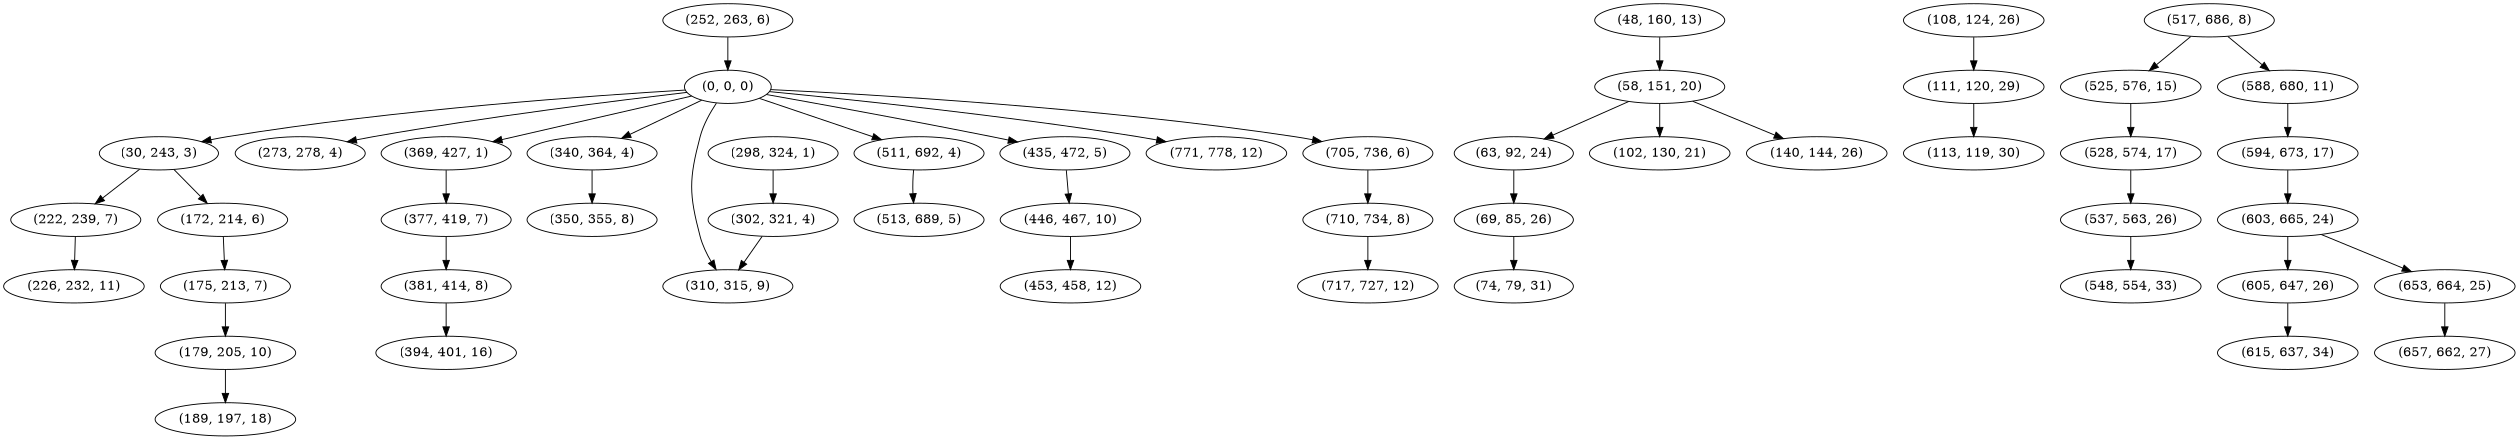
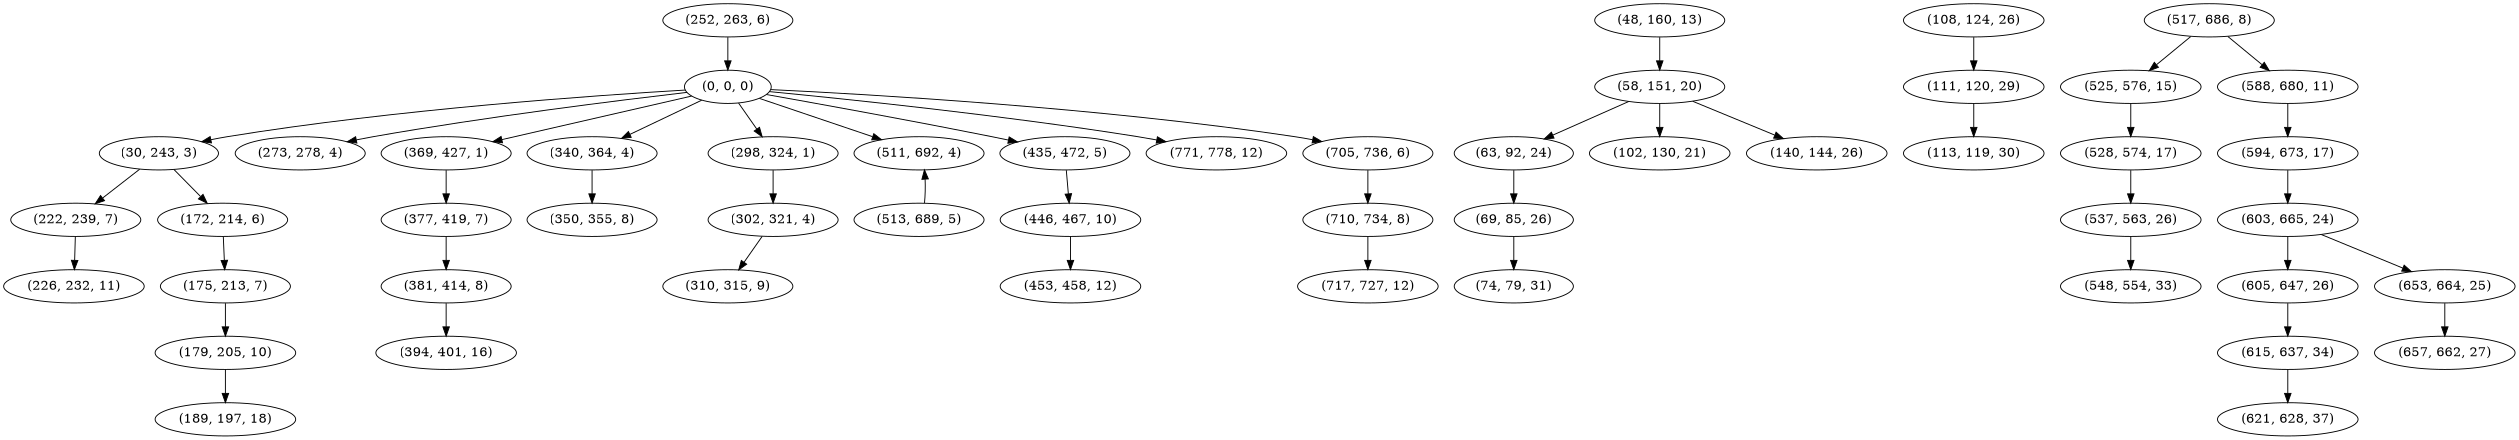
(692, 182) -> (748, 116)
(913, 182) -> (925, 191)
none -> (2288, 419)
